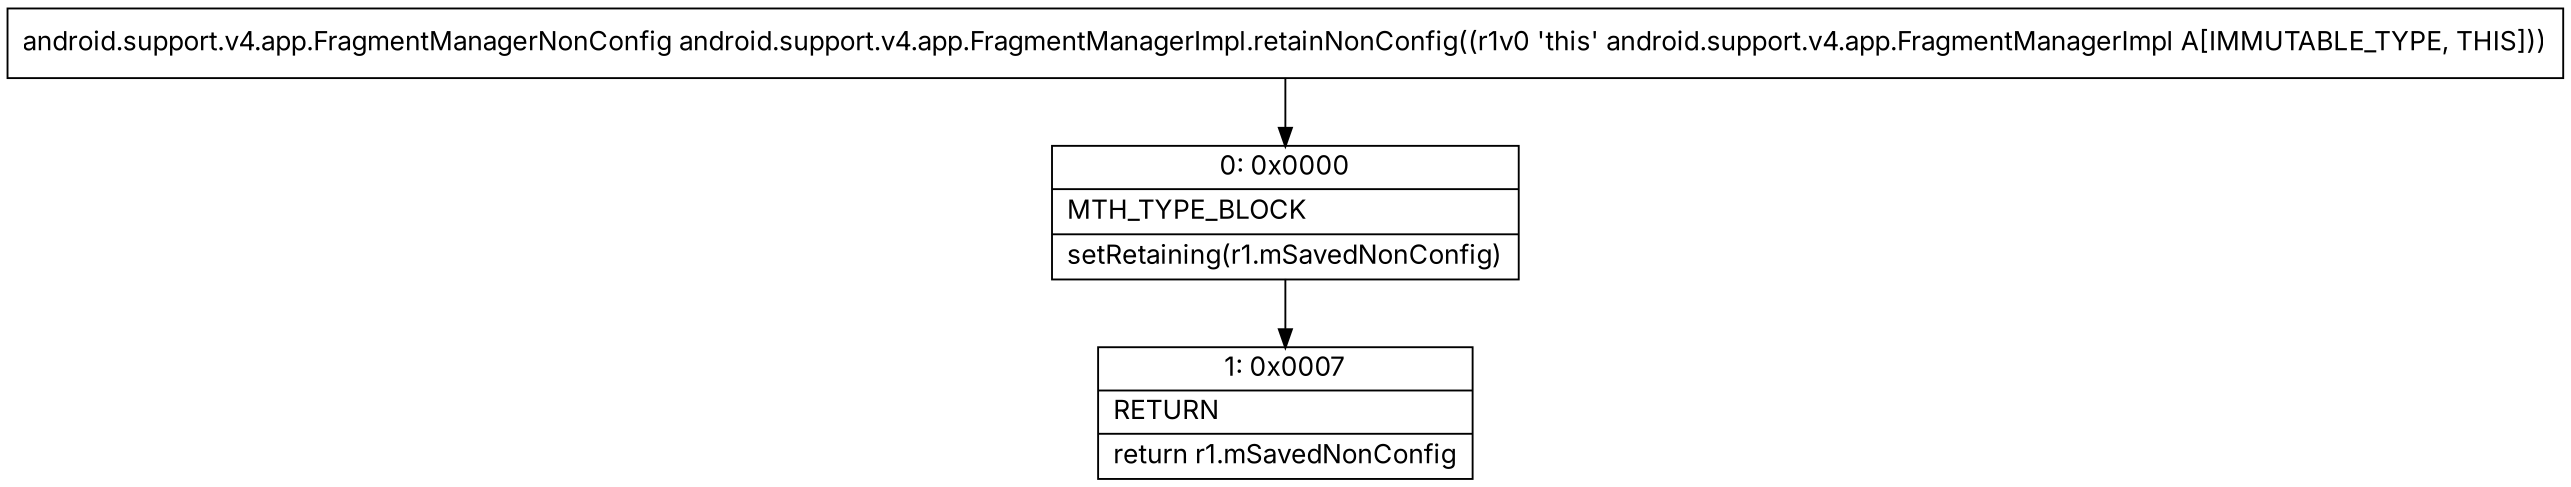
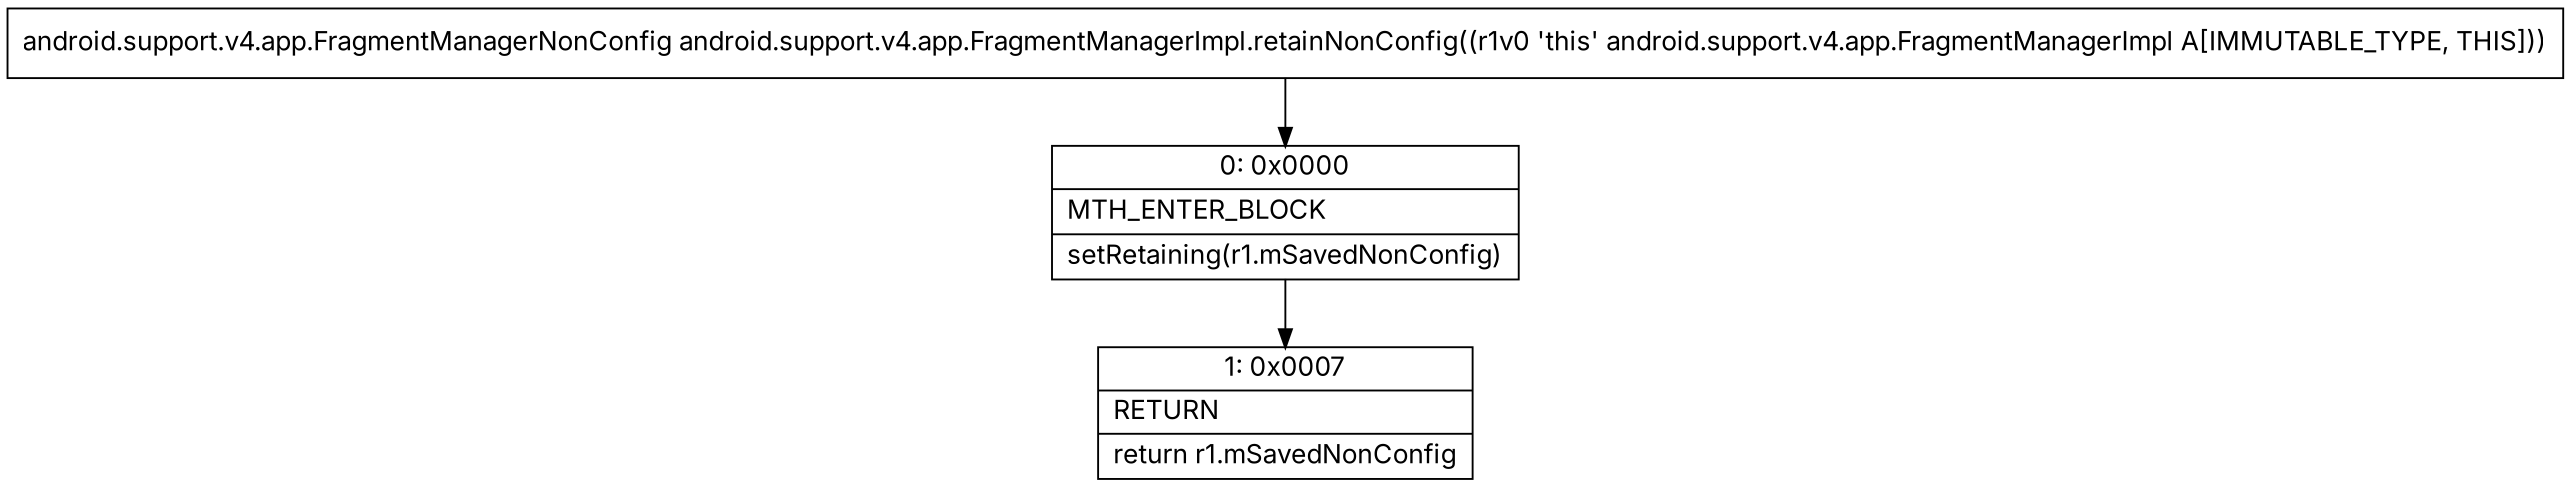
(1188, 211) -> (1198, 211)
